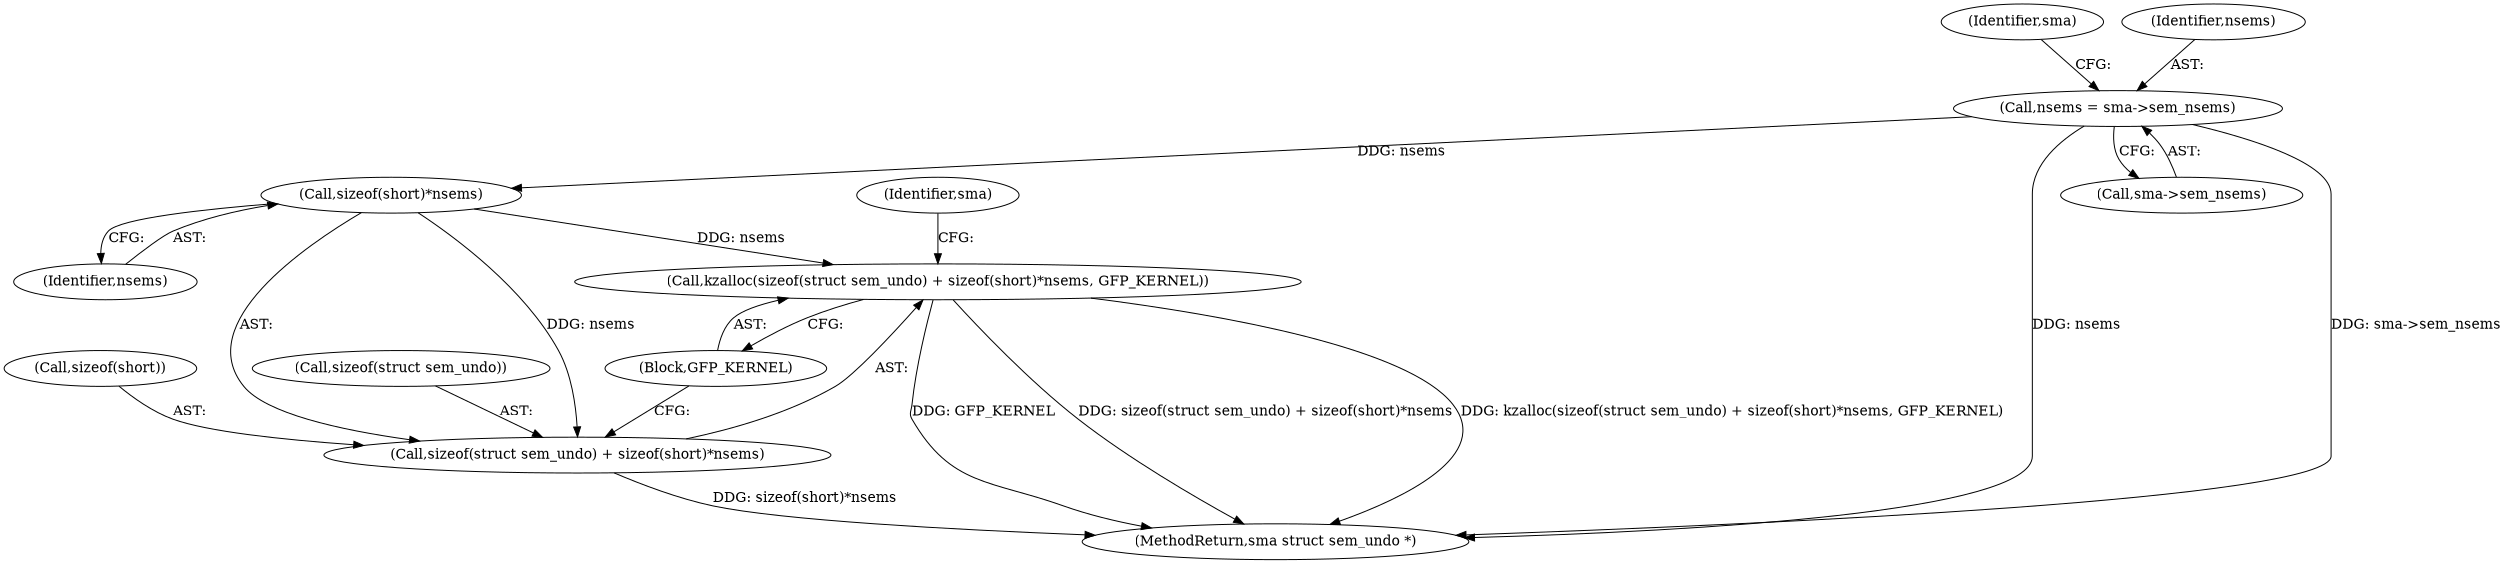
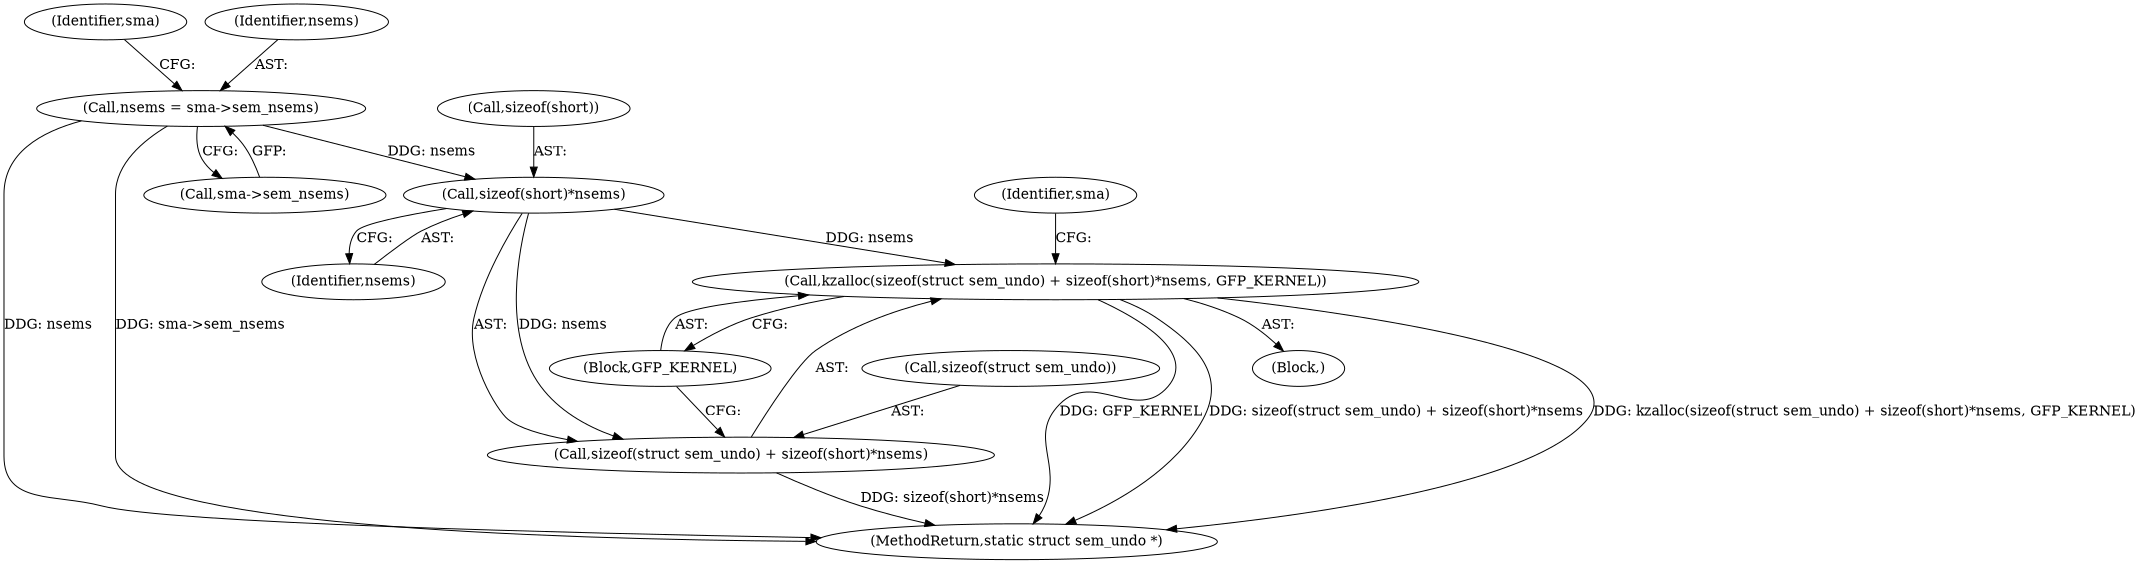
(2187, 152) -> (272, 152)
none -> (1299, 368)
(231, 432) -> (534, 147)
(1275, 542) -> (1017, 542)
